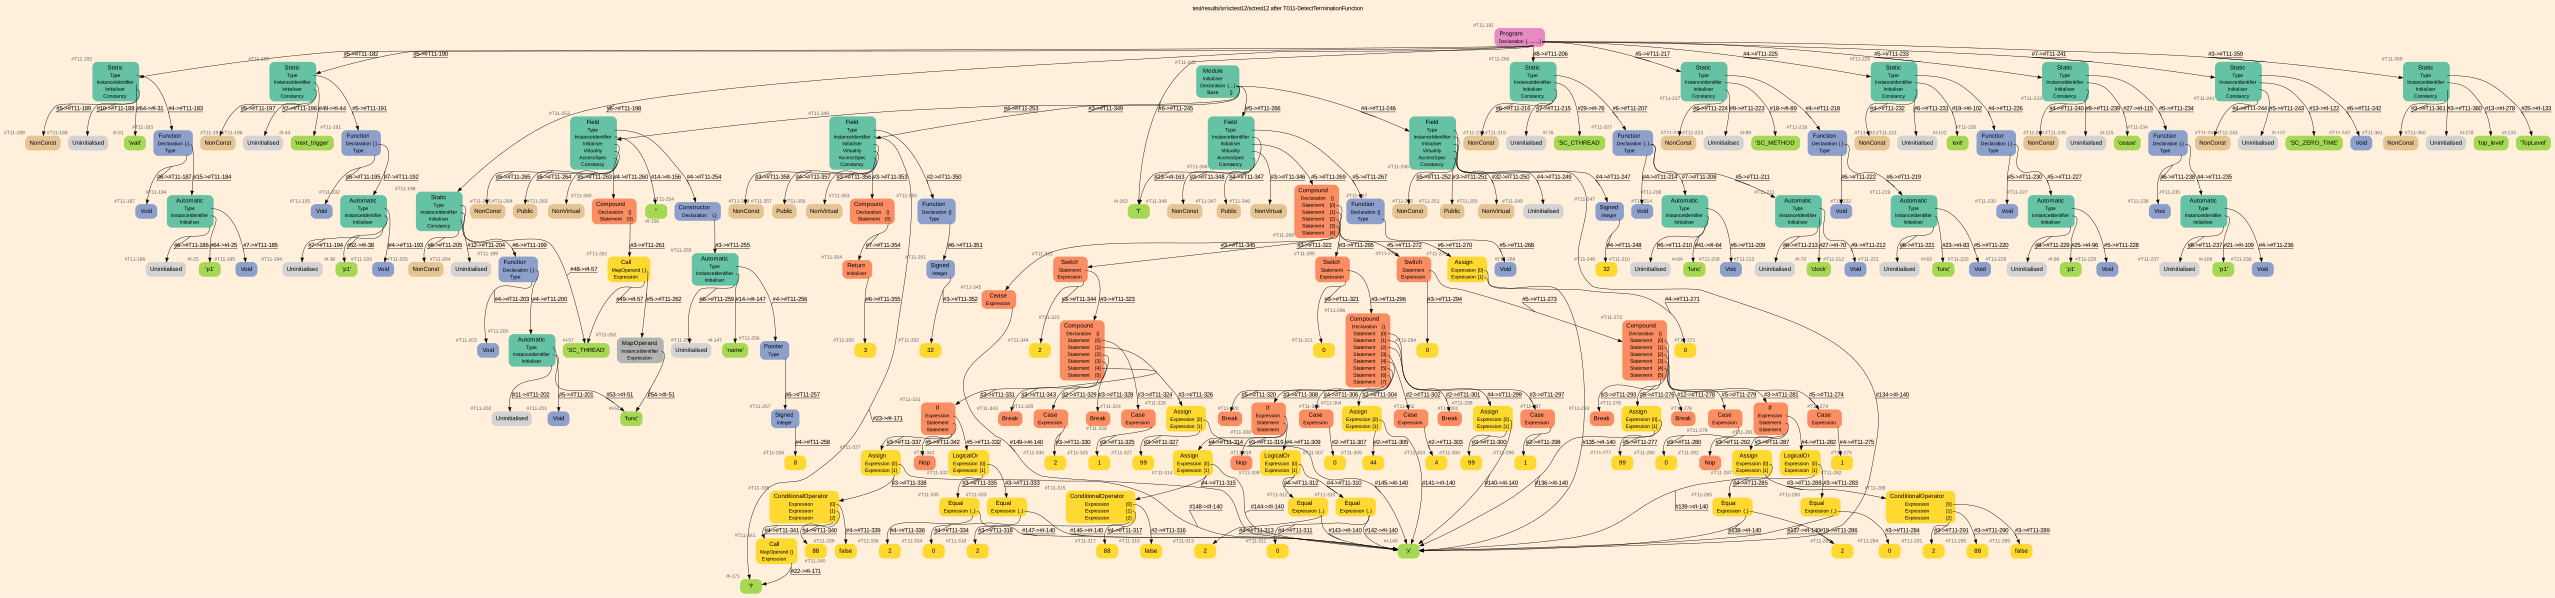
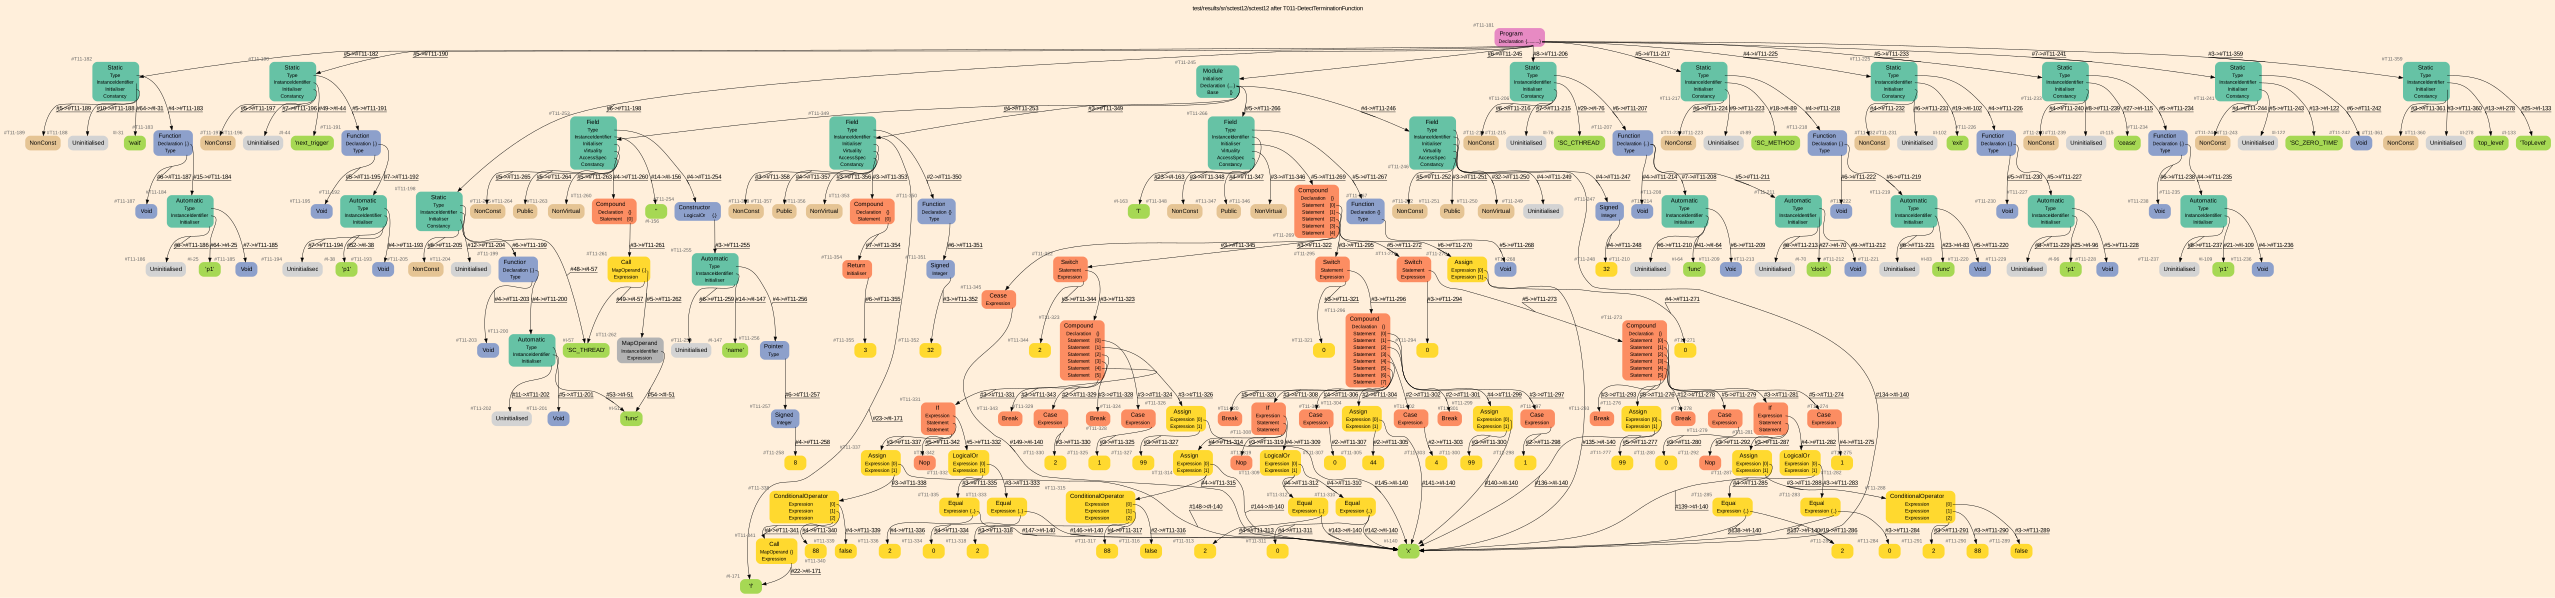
(1286, 57) -> (1388, 63)
(695, 215) -> (695, 215)
